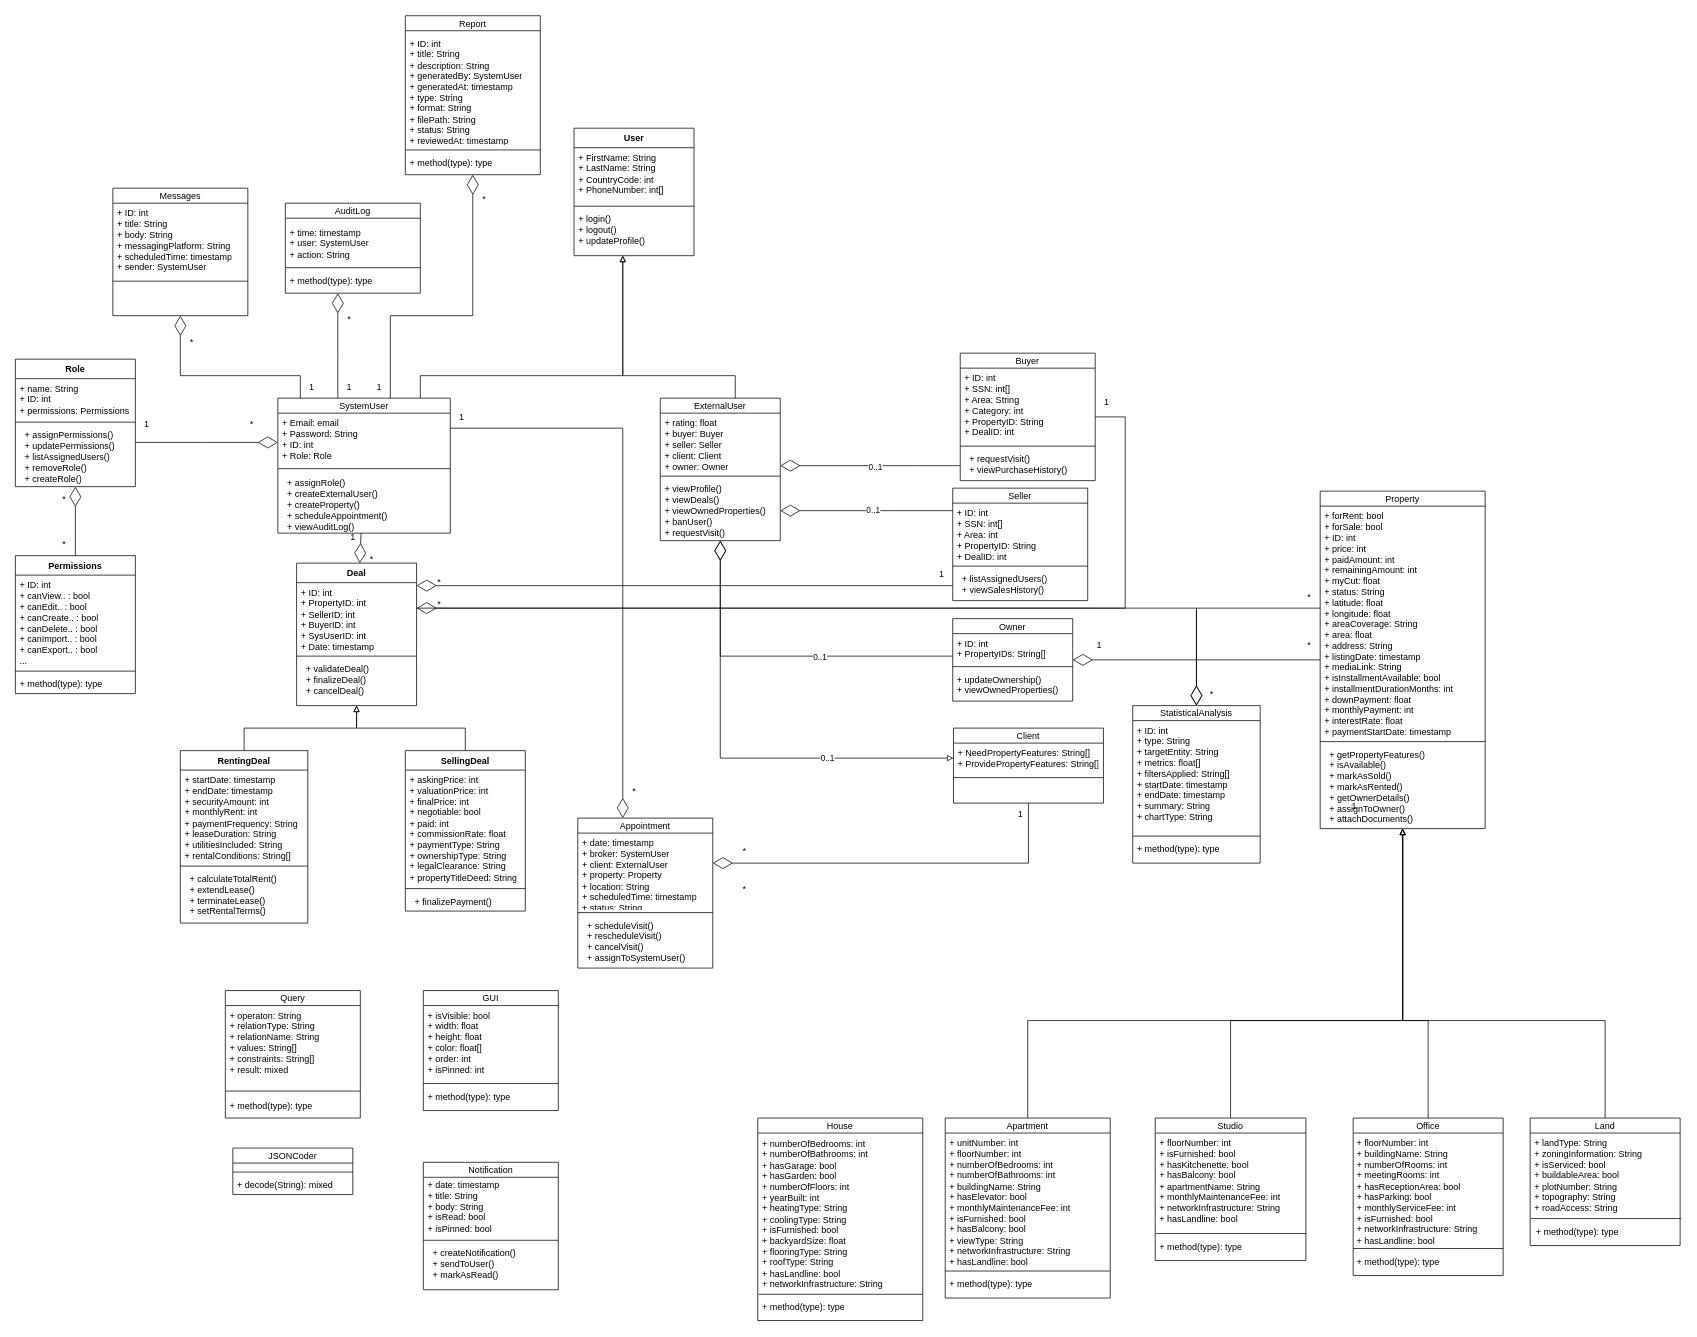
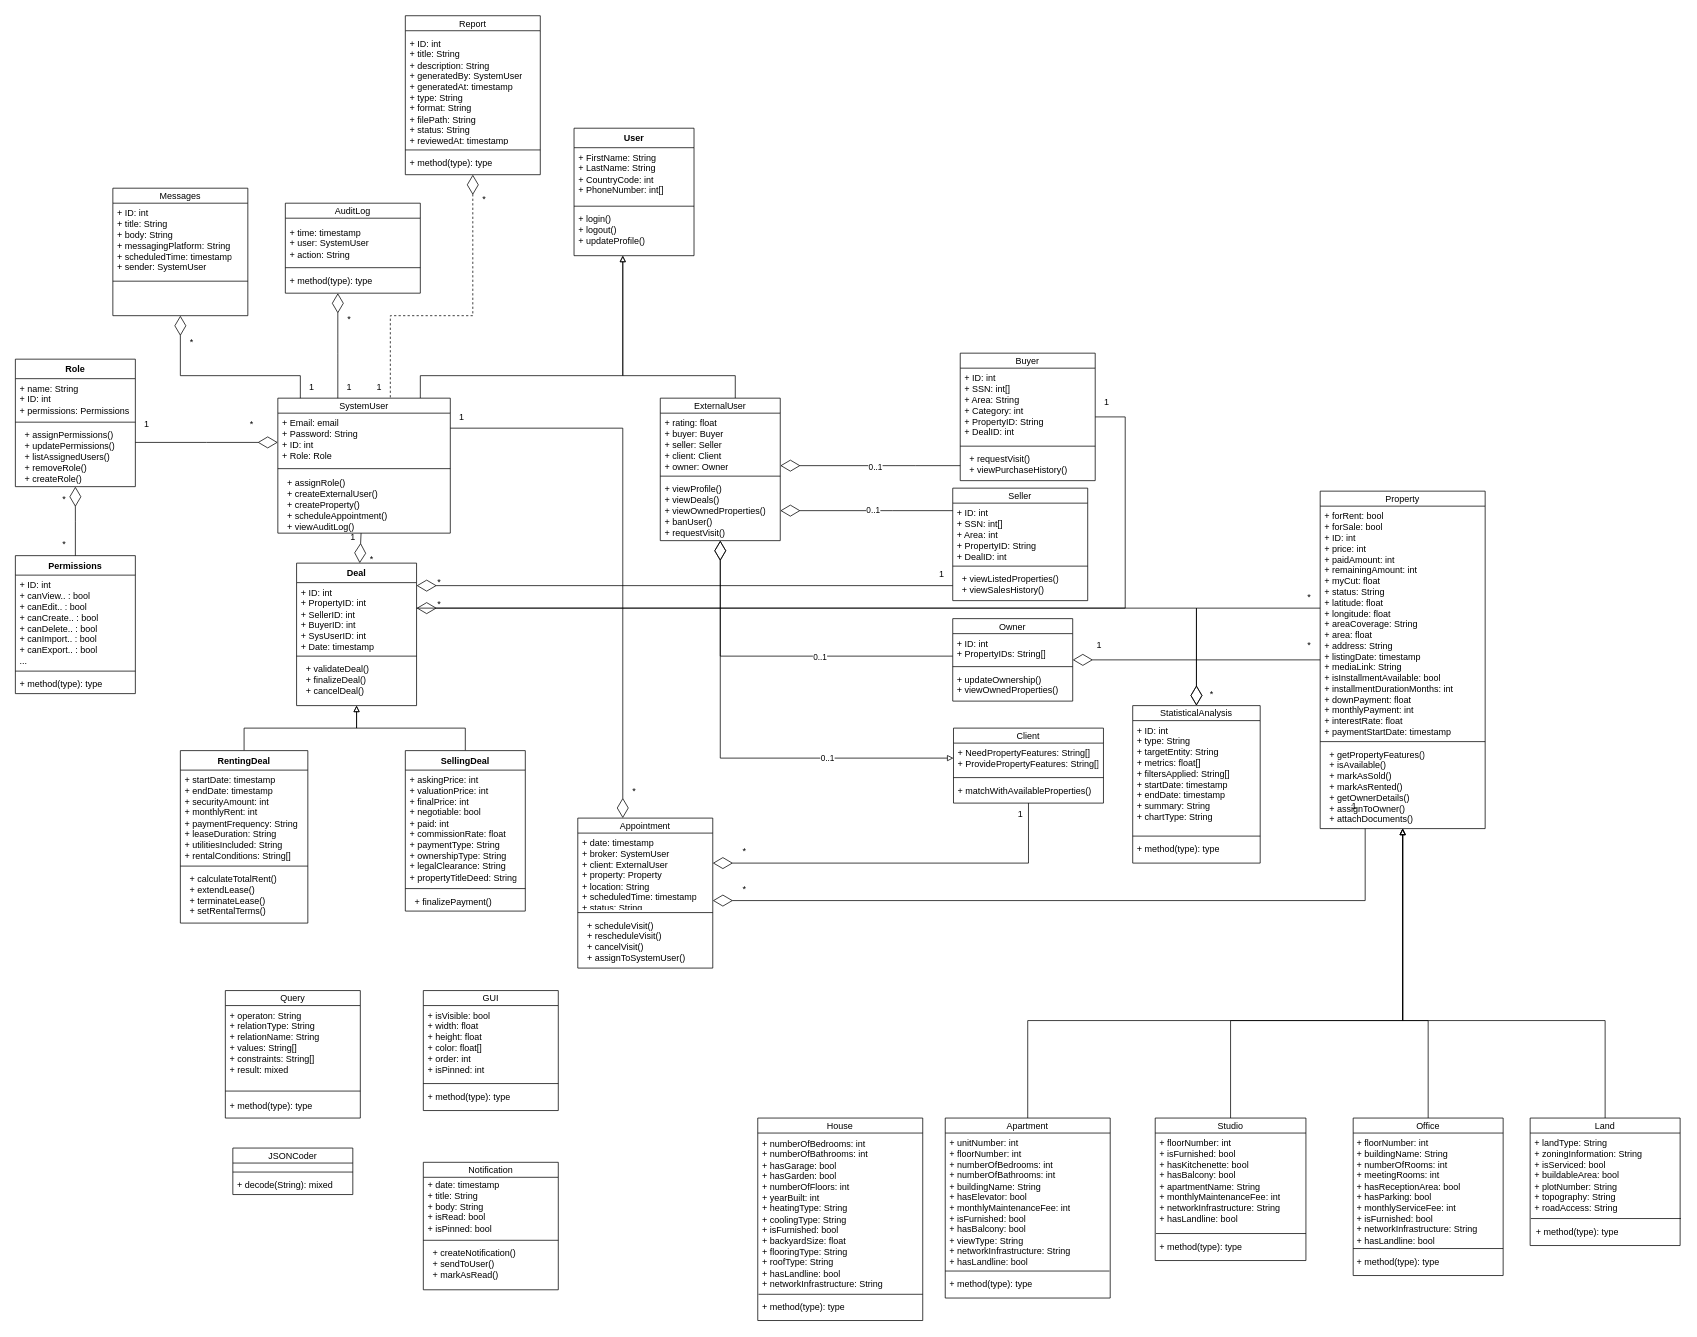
(452, 315) -> (452, 315)
(1006, 585) -> (1013, 585)
none -> (1029, 792)
none -> (1083, 900)
